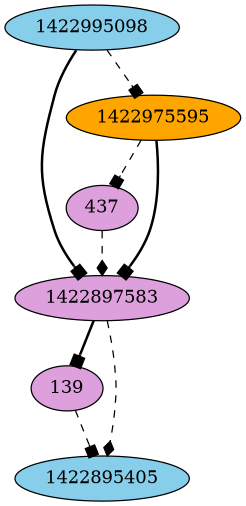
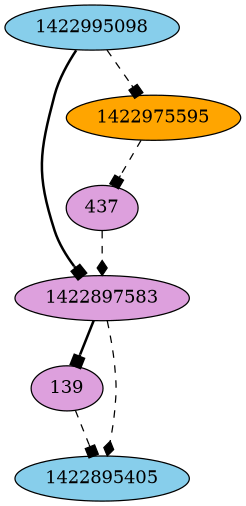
(156, 206) -> none
